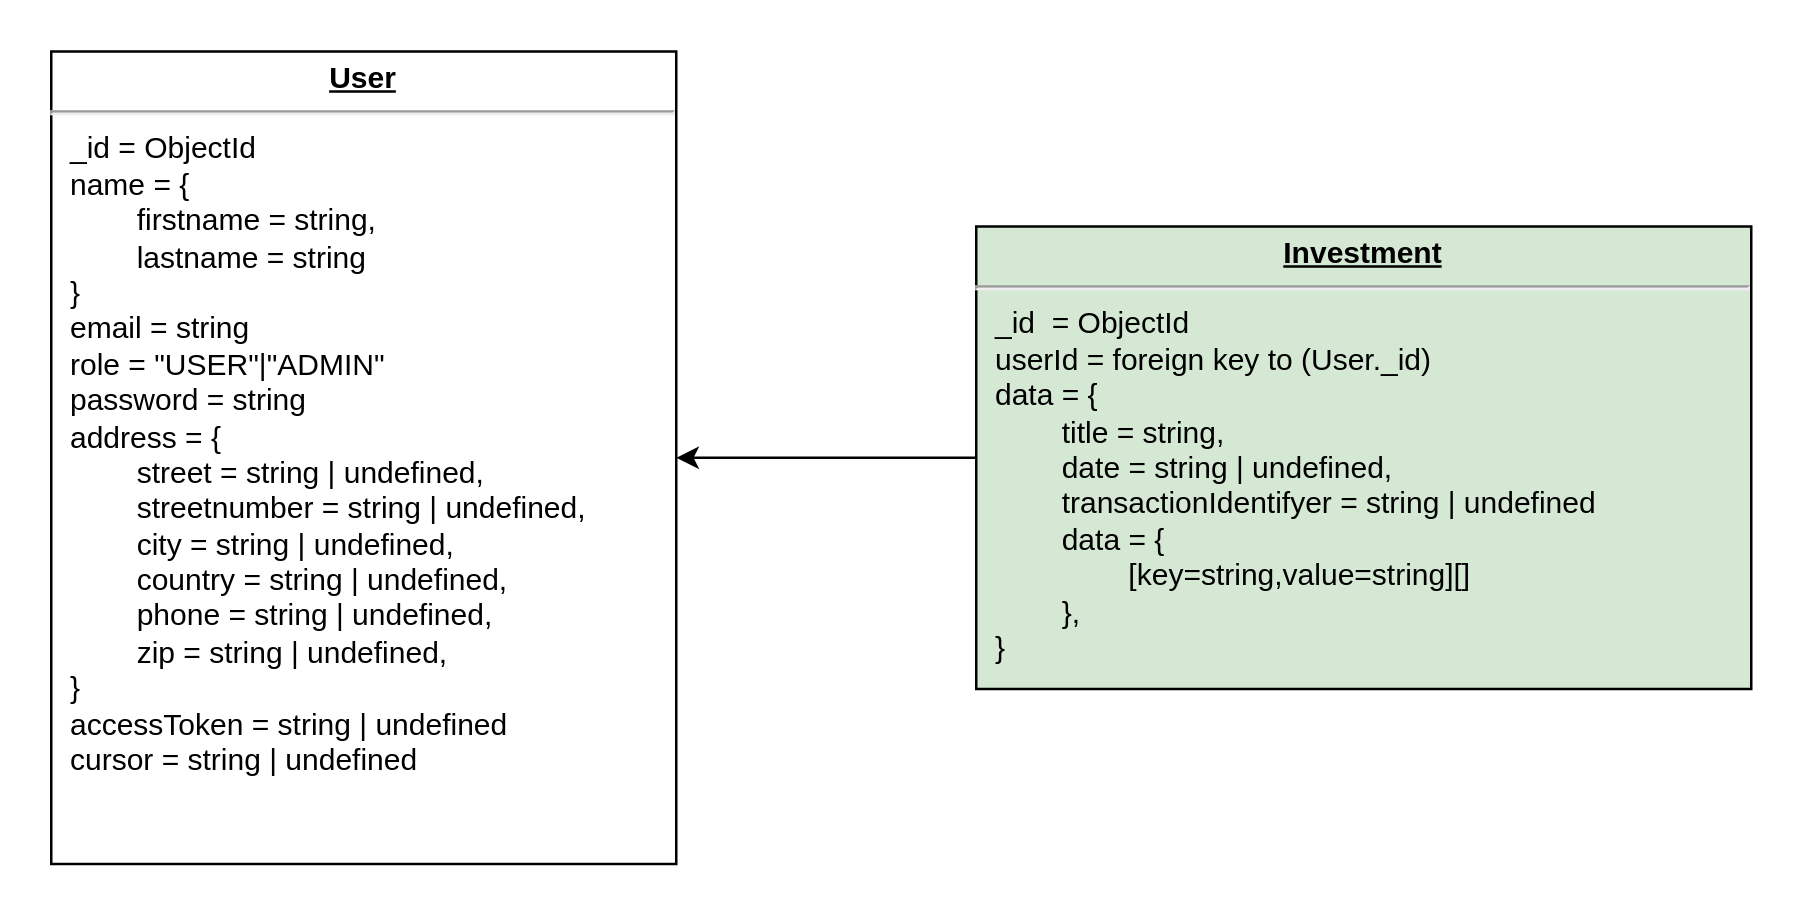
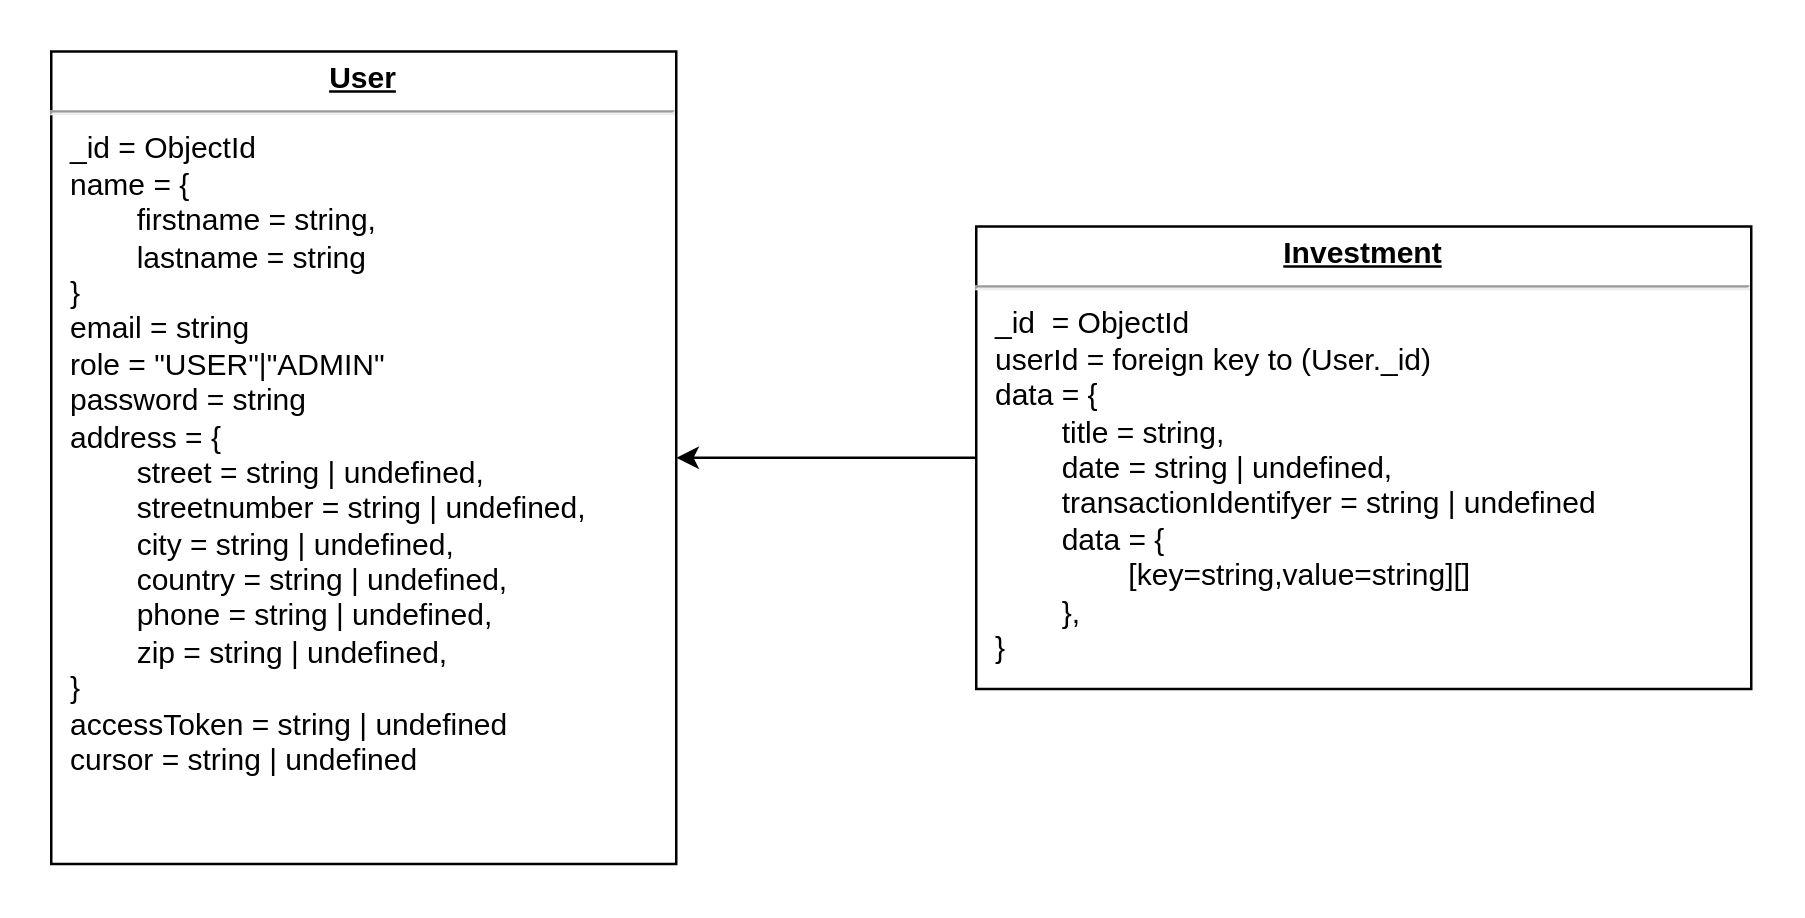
(1364, 458) -> (1364, 458)
